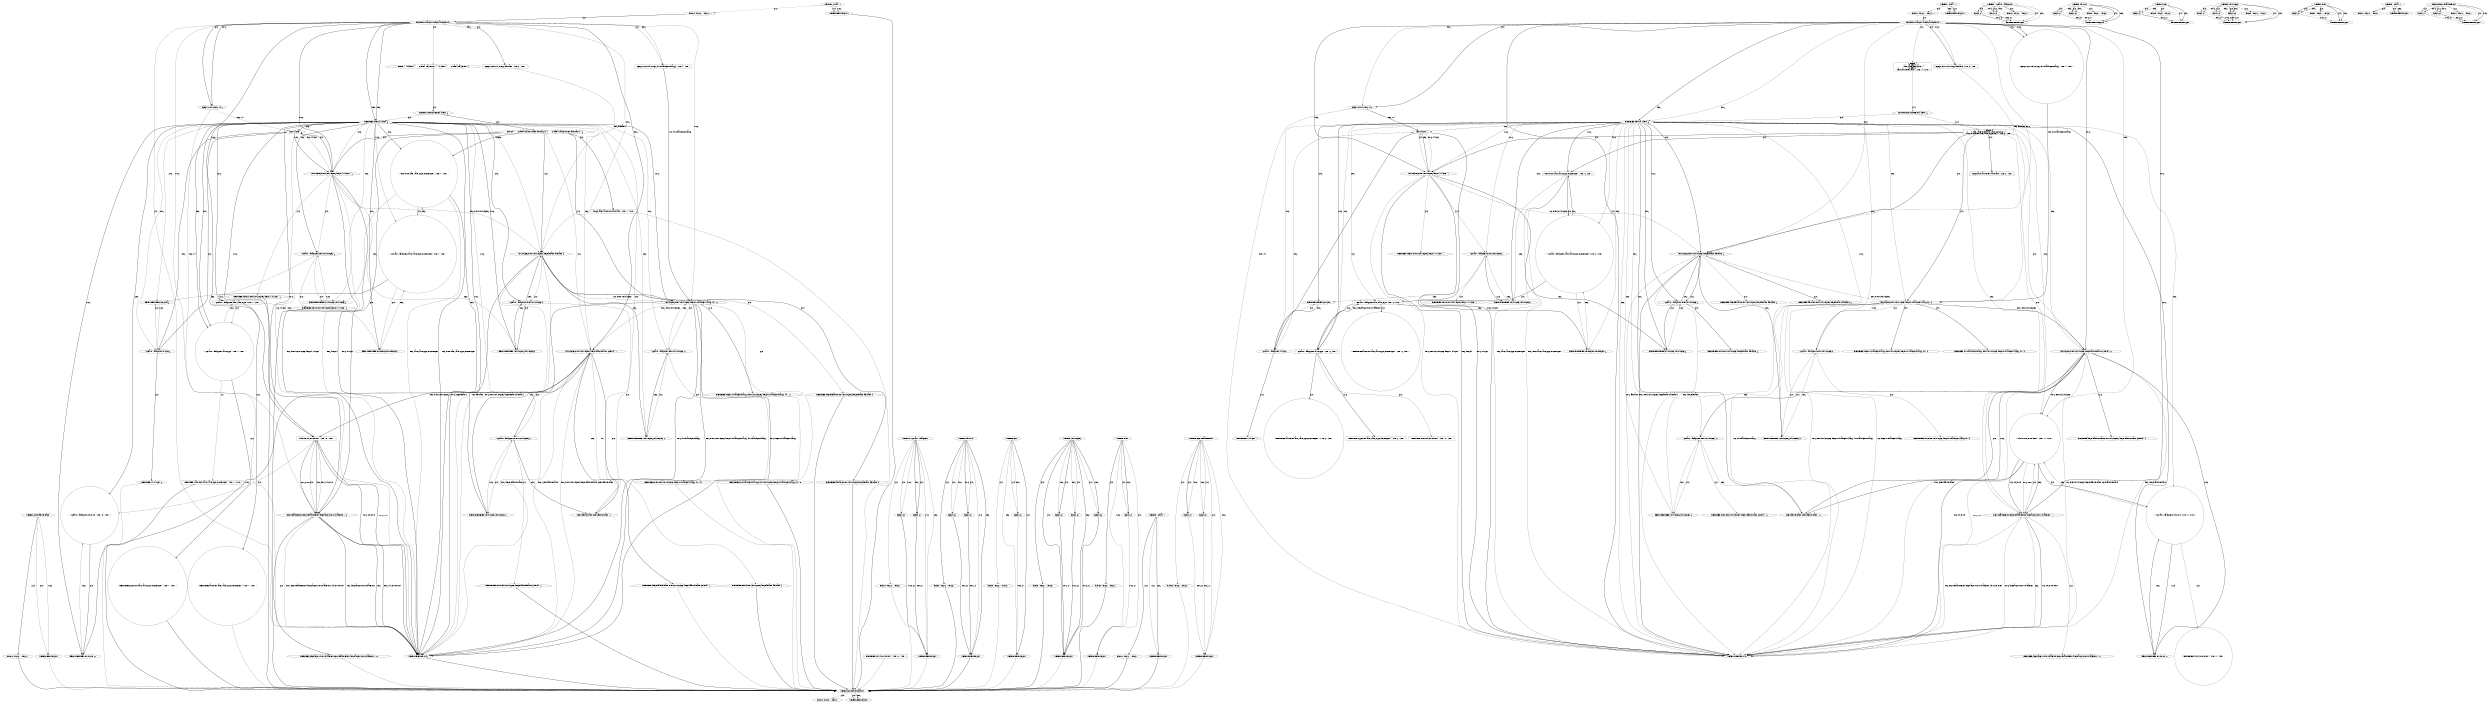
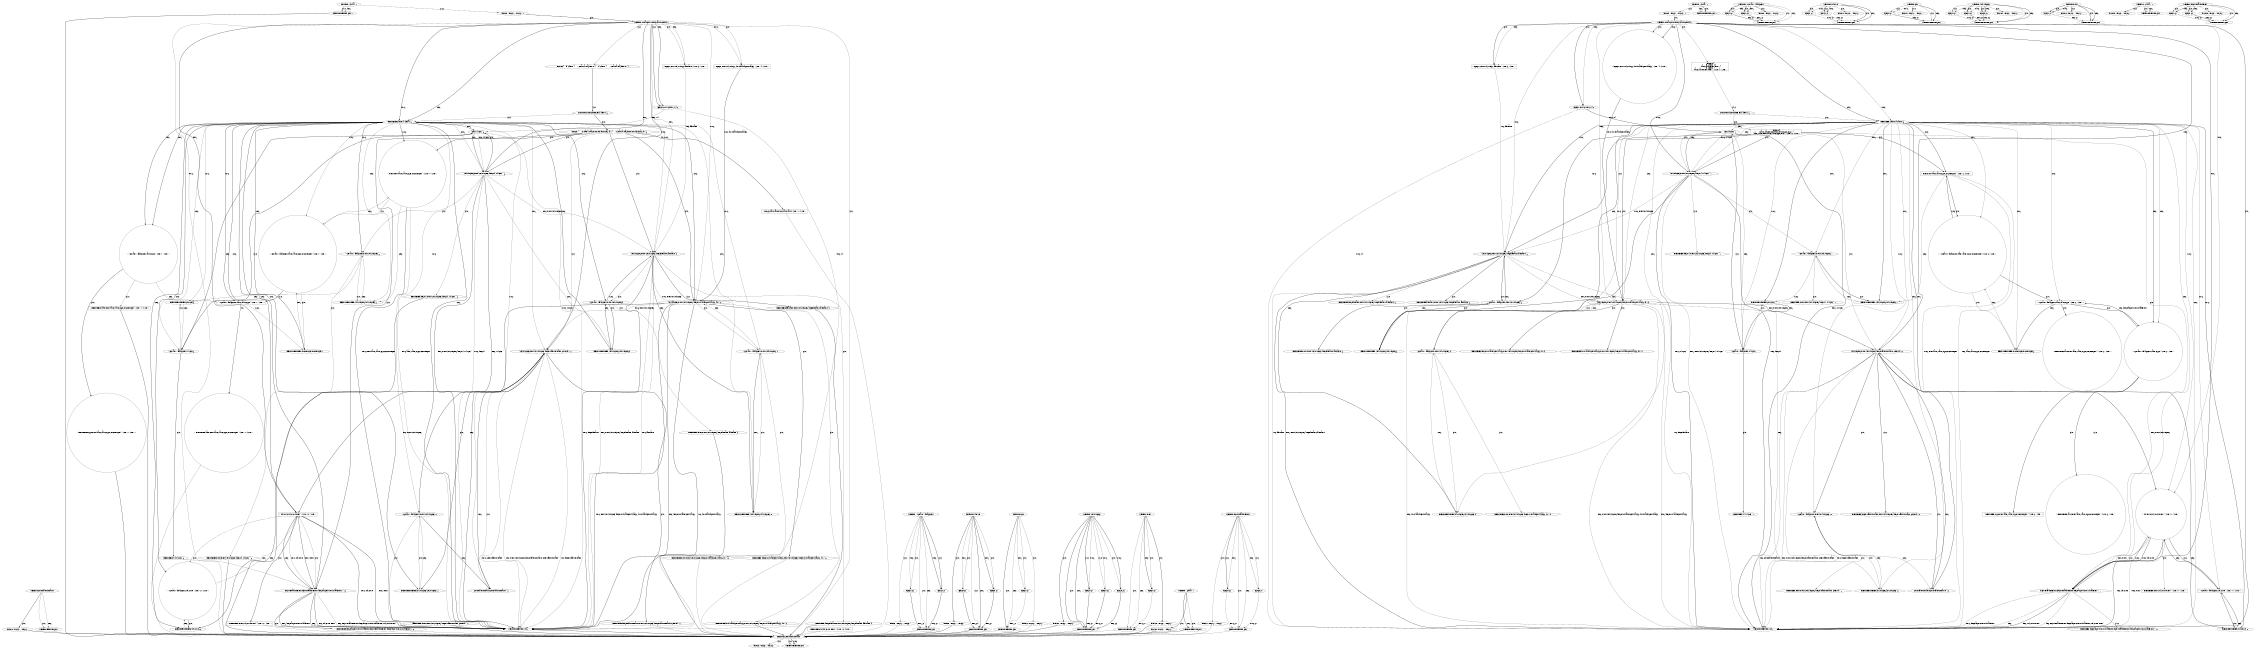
(1992, 174) -> none
(1349, 308) -> (2109, 308)
(234, 313) -> none
(1317, 351) -> (2153, 352)
(1374, 395) -> (2163, 564)
(2091, 493) -> (2197, 567)
(2175, 515) -> (2220, 591)
none -> (262, 557)
none -> (250, 624)
(2203, 656) -> none
